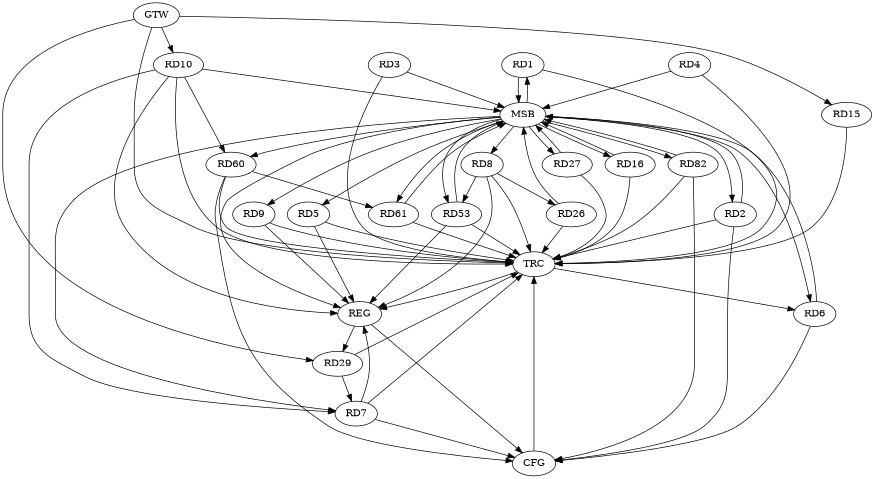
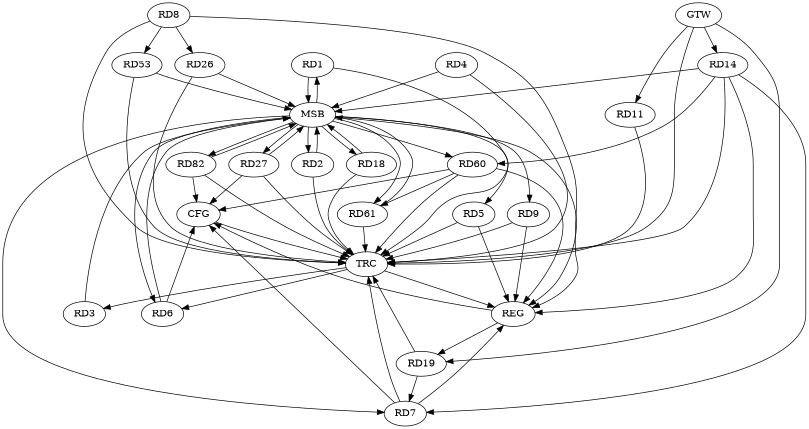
(178, 65) -> (723, 65)
(847, 115) -> (630, 115)
(505, 137) -> none
(630, 165) -> (371, 165)
(443, 166) -> none
(360, 222) -> (228, 285)
(405, 267) -> (563, 223)
(338, 364) -> (421, 364)
(723, 403) -> (229, 187)
